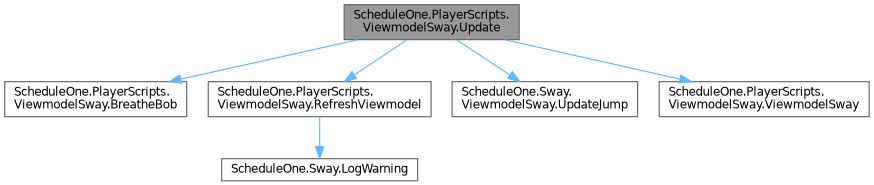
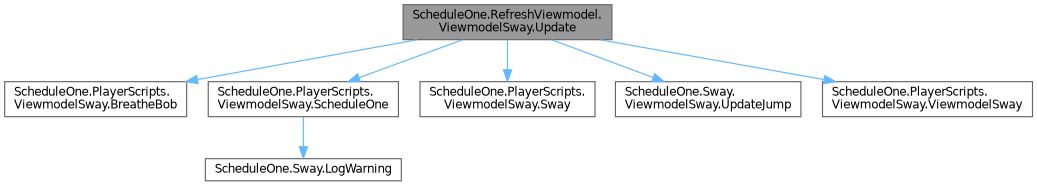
(432, 22) -> (508, 22)
(320, 99) -> (303, 99)
none -> (508, 99)
